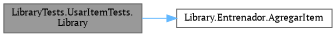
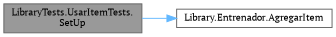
(73, 18) -> (73, 18)
